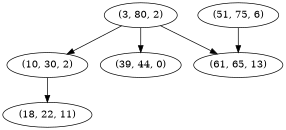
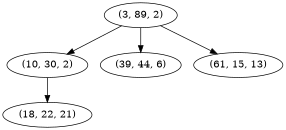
(141, 15) -> (141, 15)
(238, 15) -> none
(141, 65) -> (141, 65)
(238, 65) -> (238, 65)
(47, 115) -> (47, 115)
